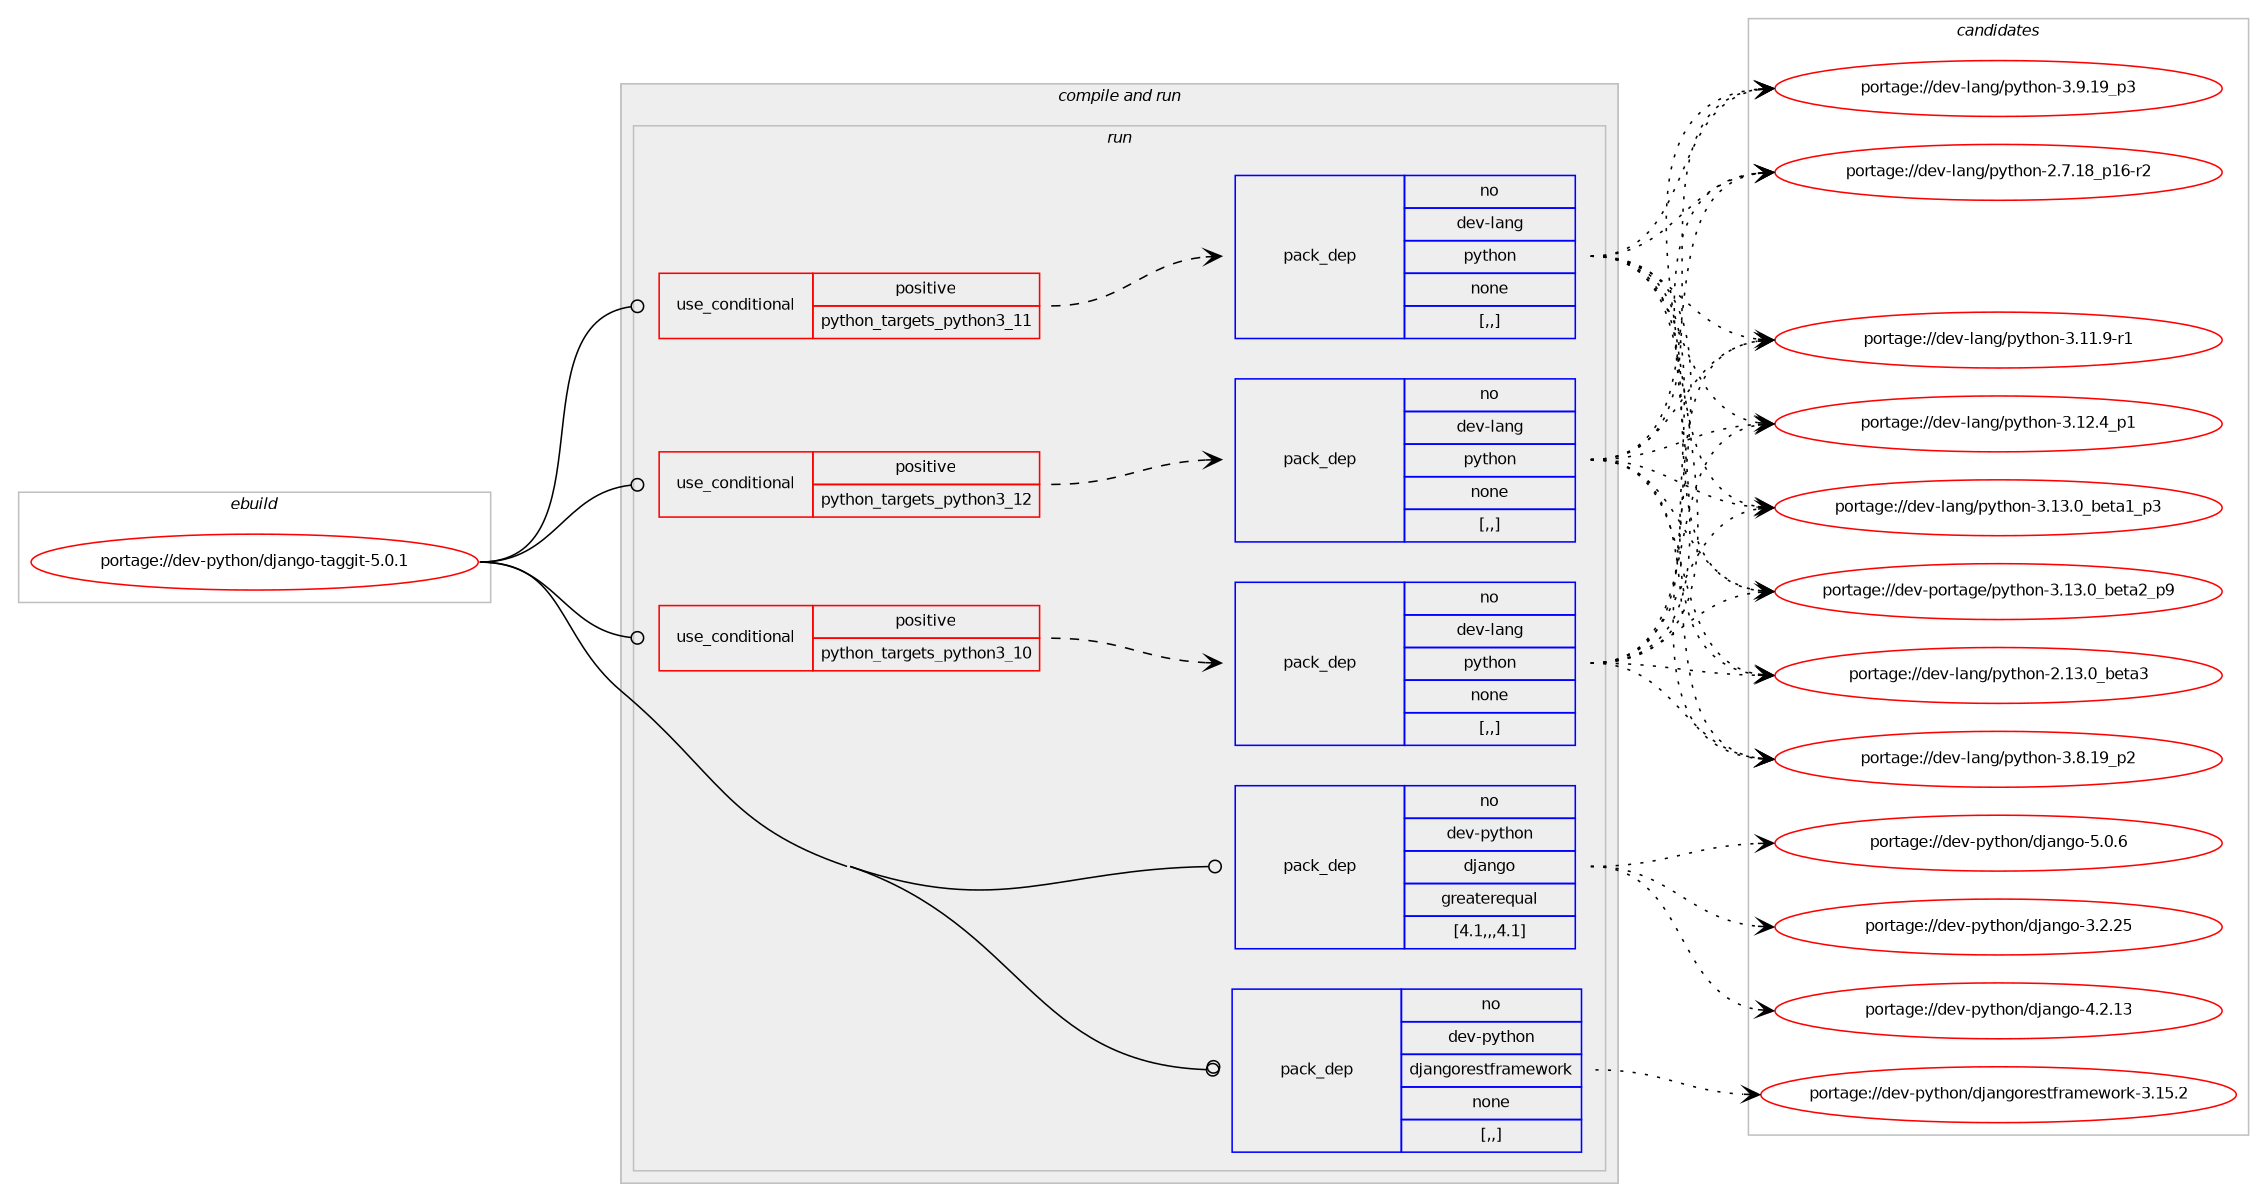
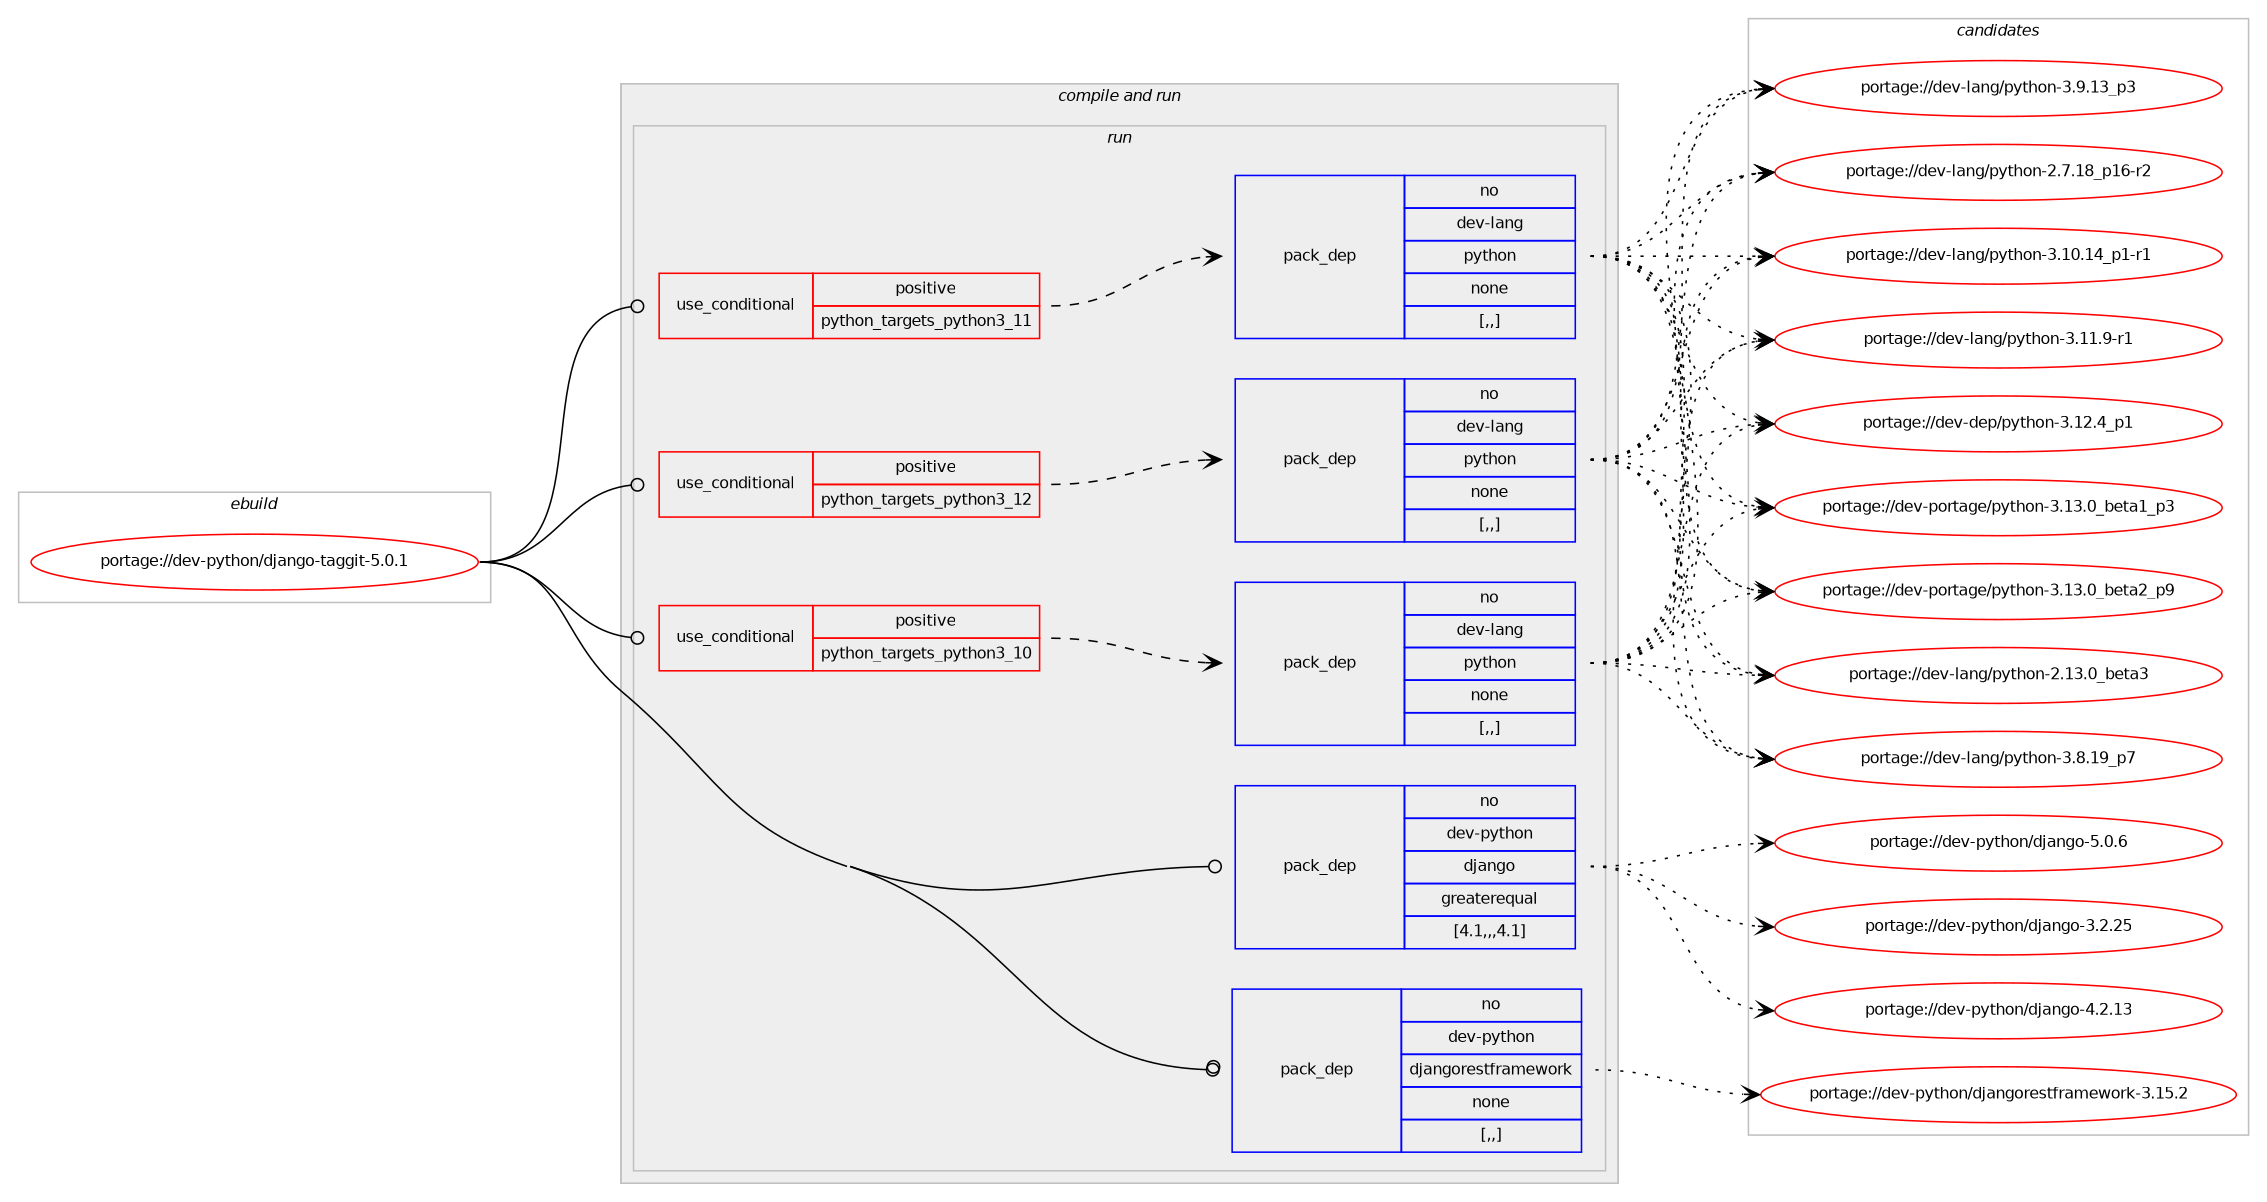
(1999, 89) -> (1999, 89)
none -> (1999, 256)
(1999, 424) -> (1999, 424)
(1999, 508) -> (1999, 508)
(1999, 759) -> (1999, 759)
